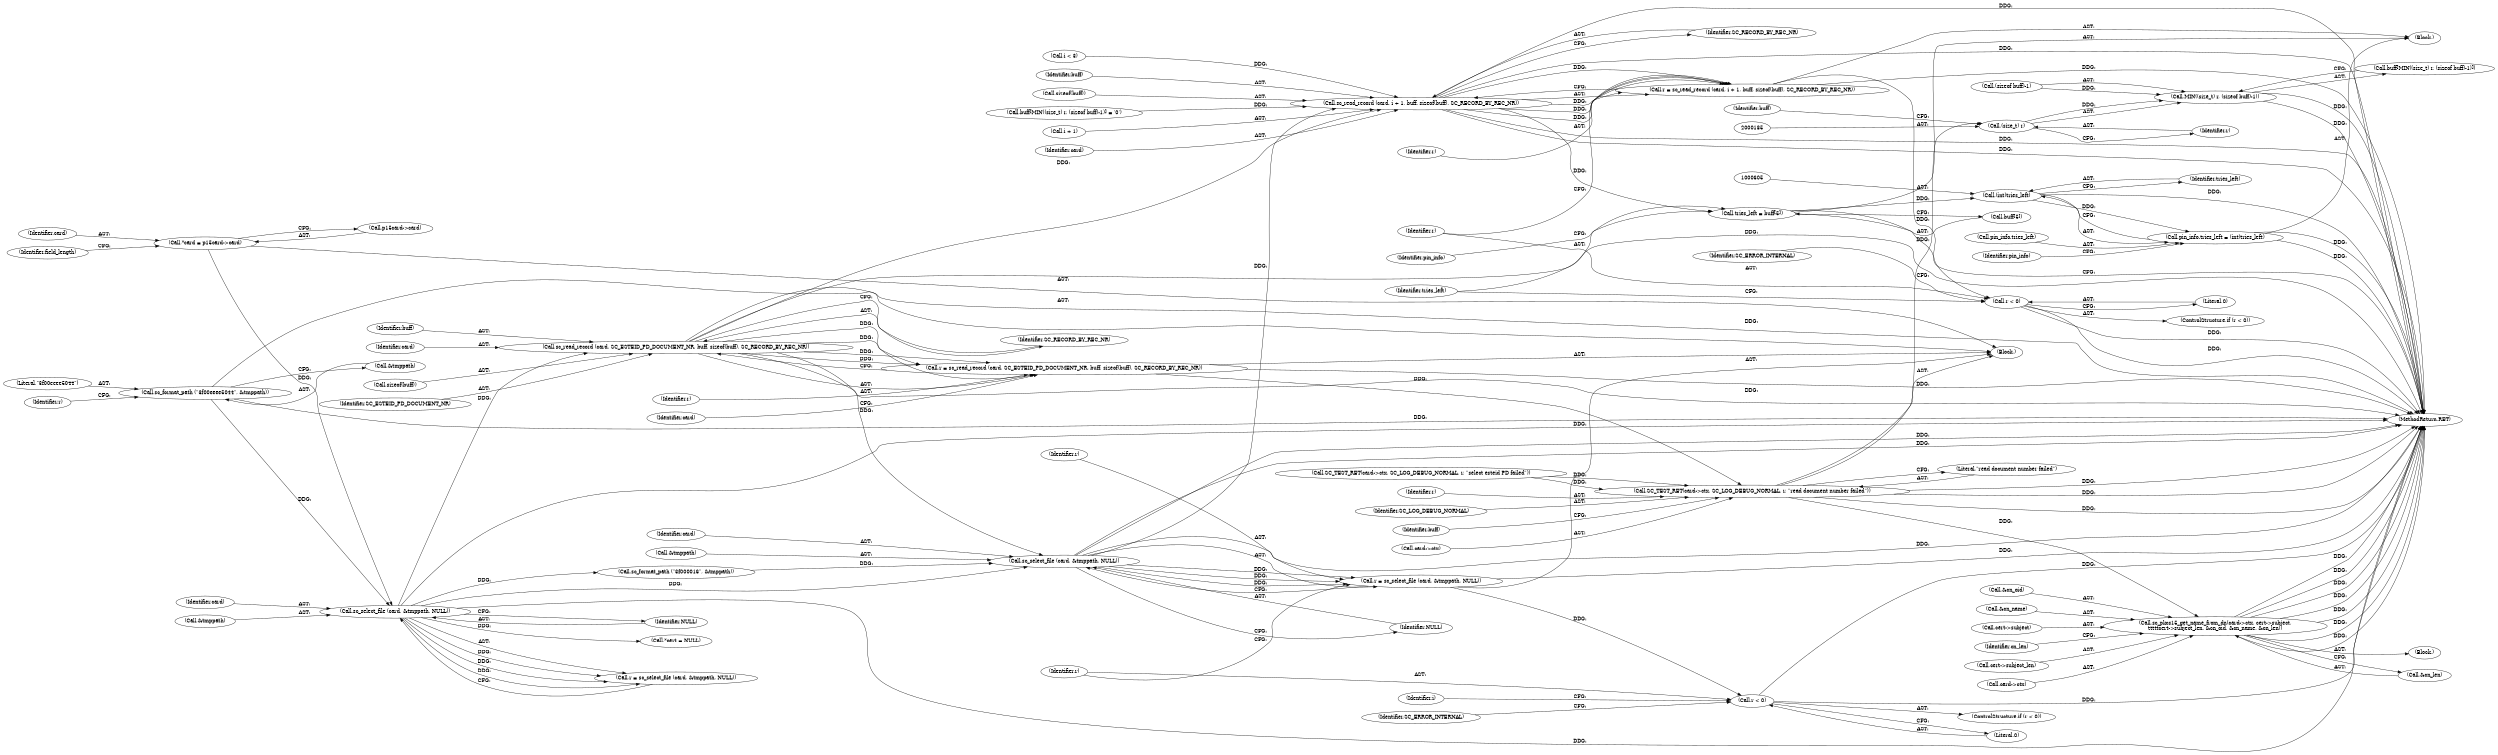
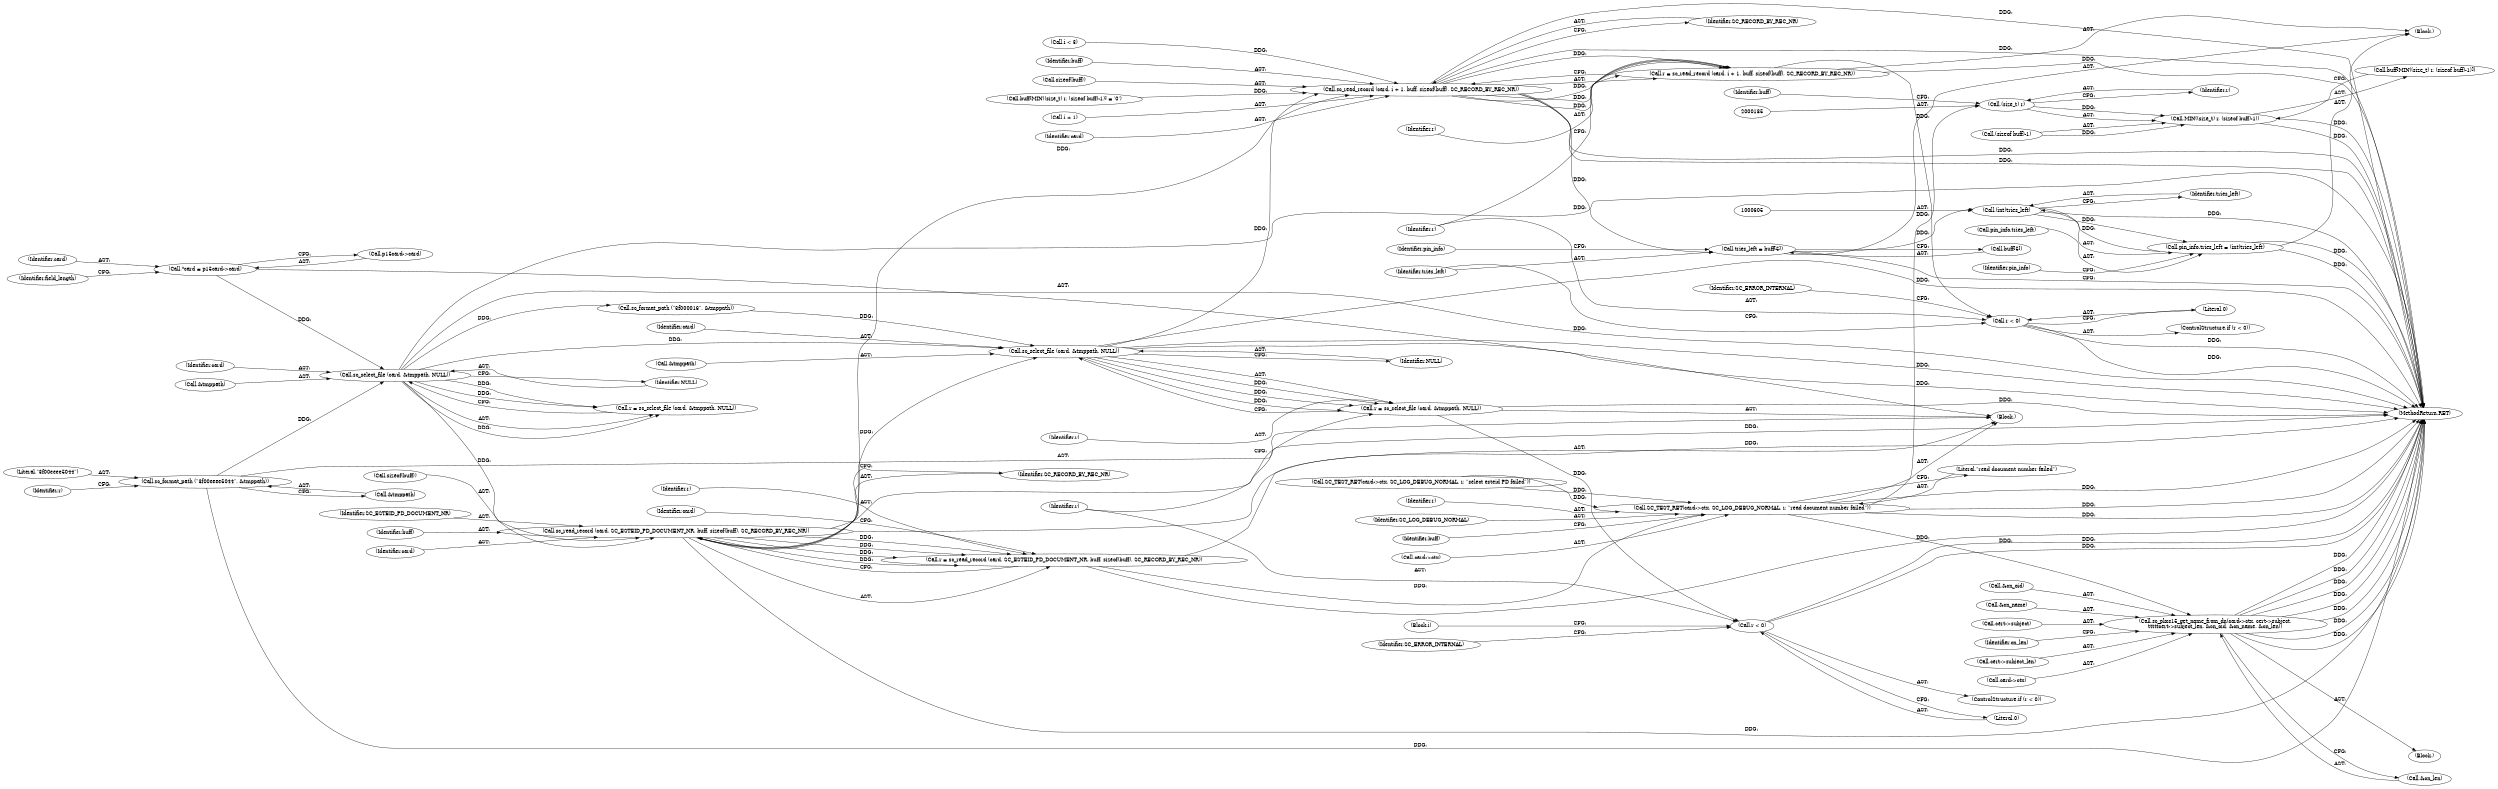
(2090, 216) -> (2090, 229)
(676, 641) -> none
(1421, 699) -> (1421, 626)
